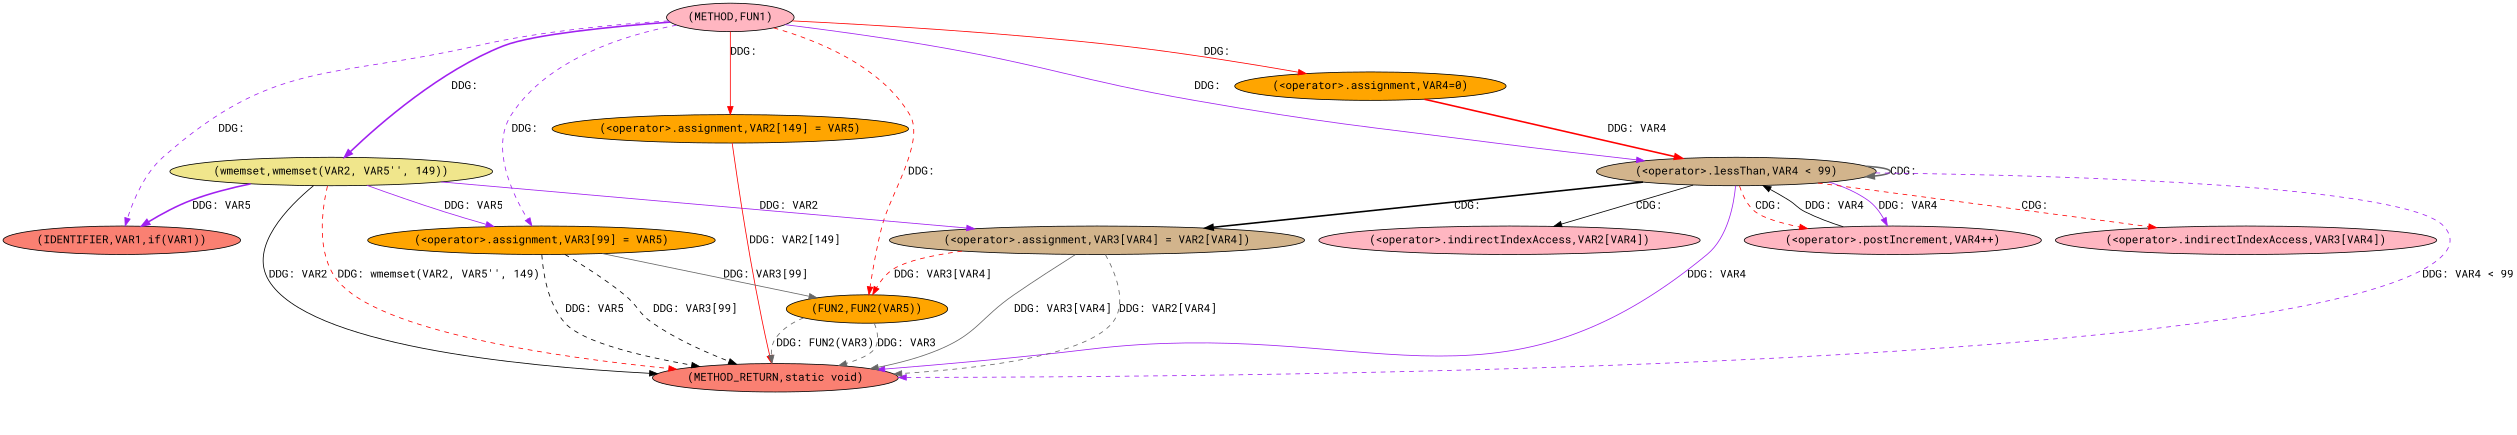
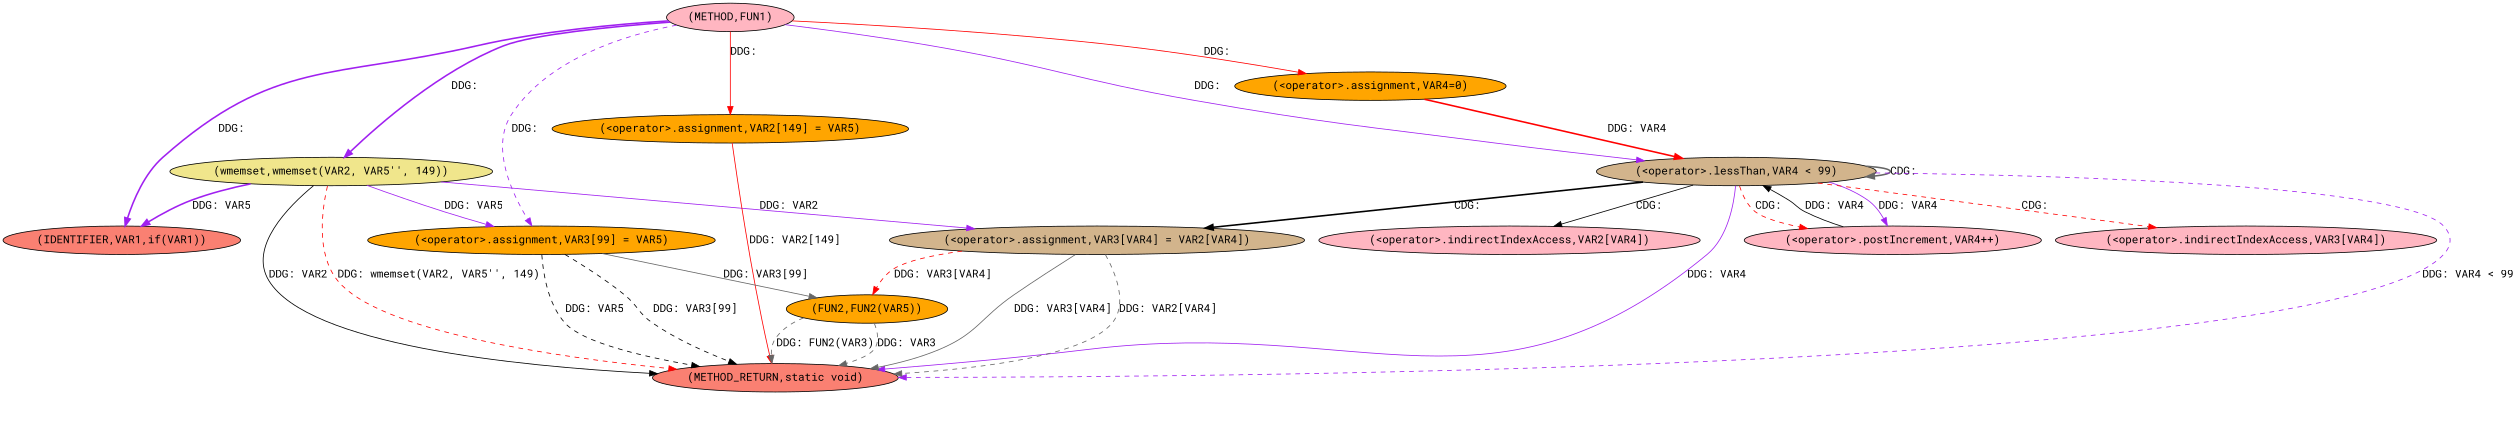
(370, 65) -> (370, 65)
(912, 121) -> none
